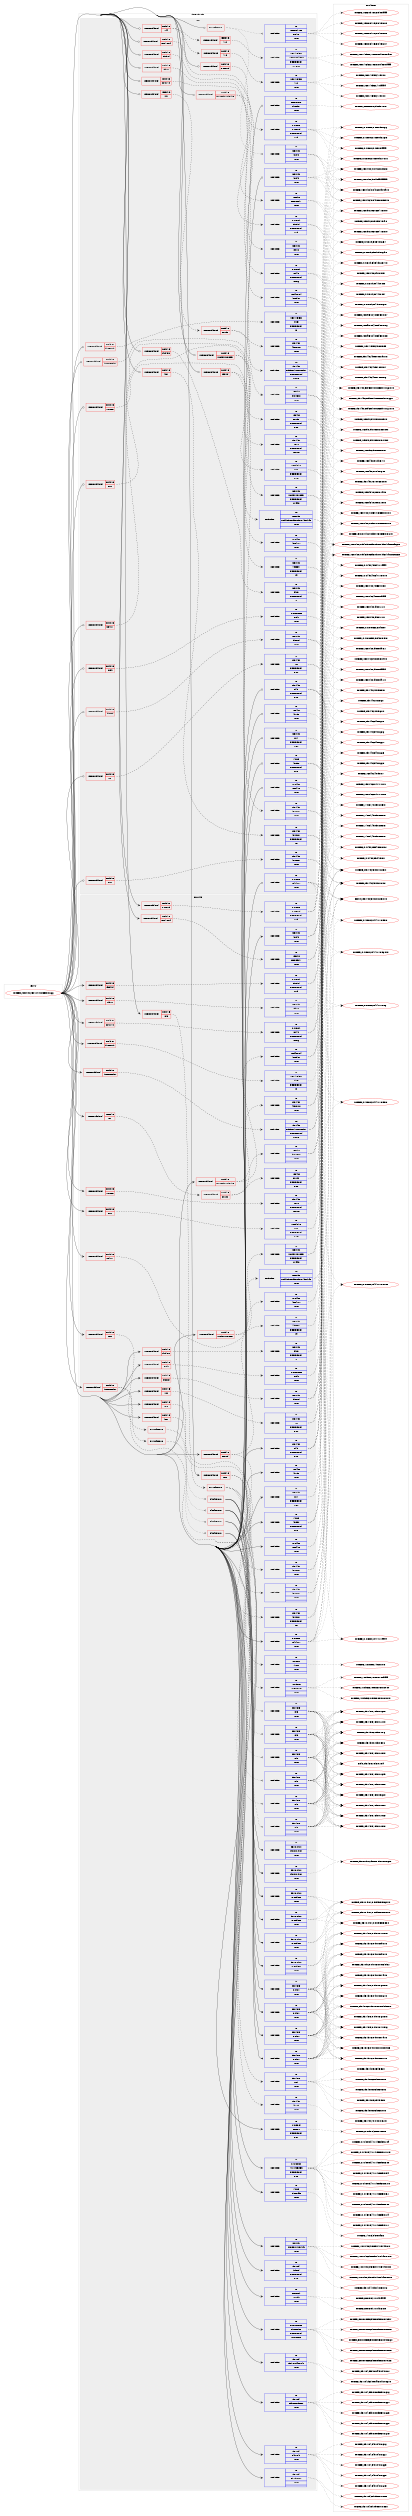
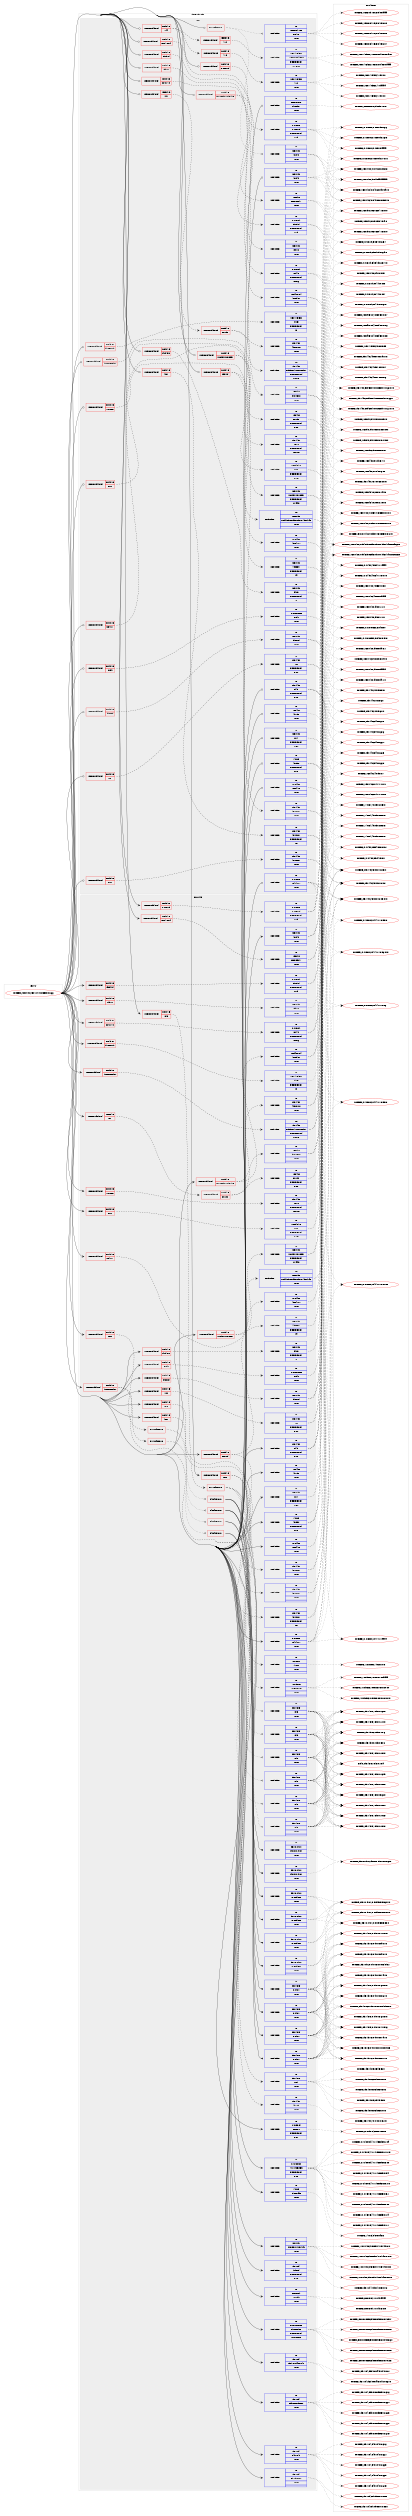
(371, 899) -> (371, 899)
